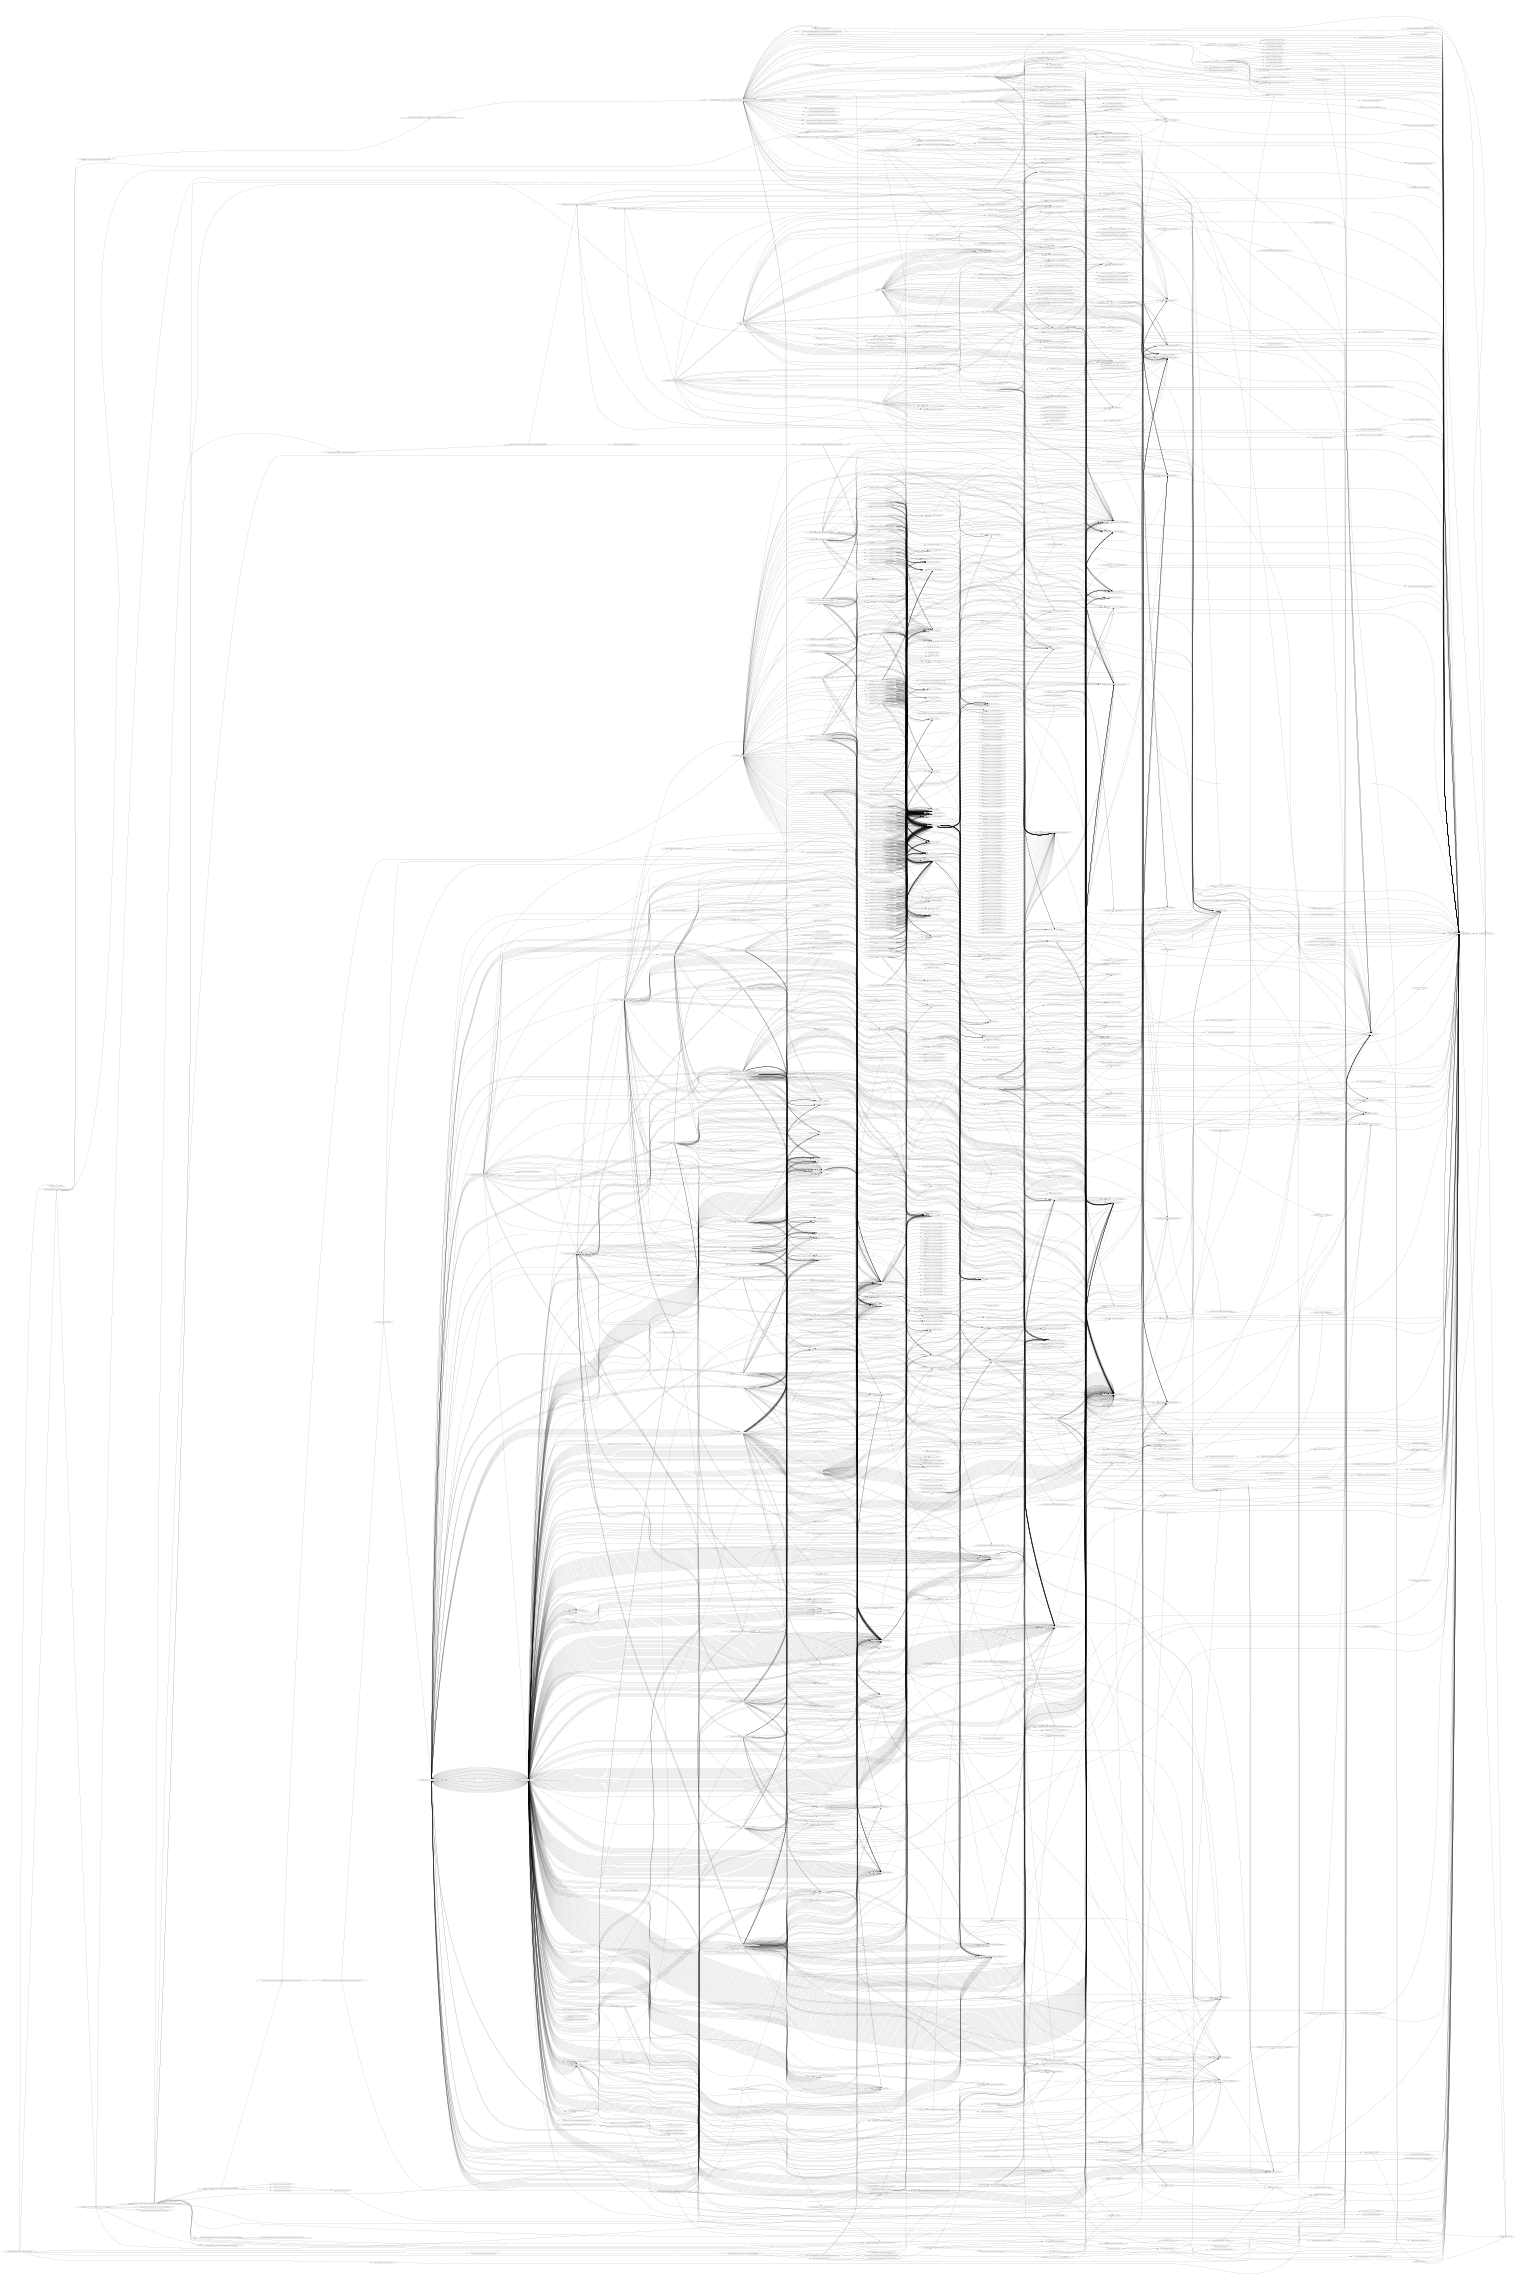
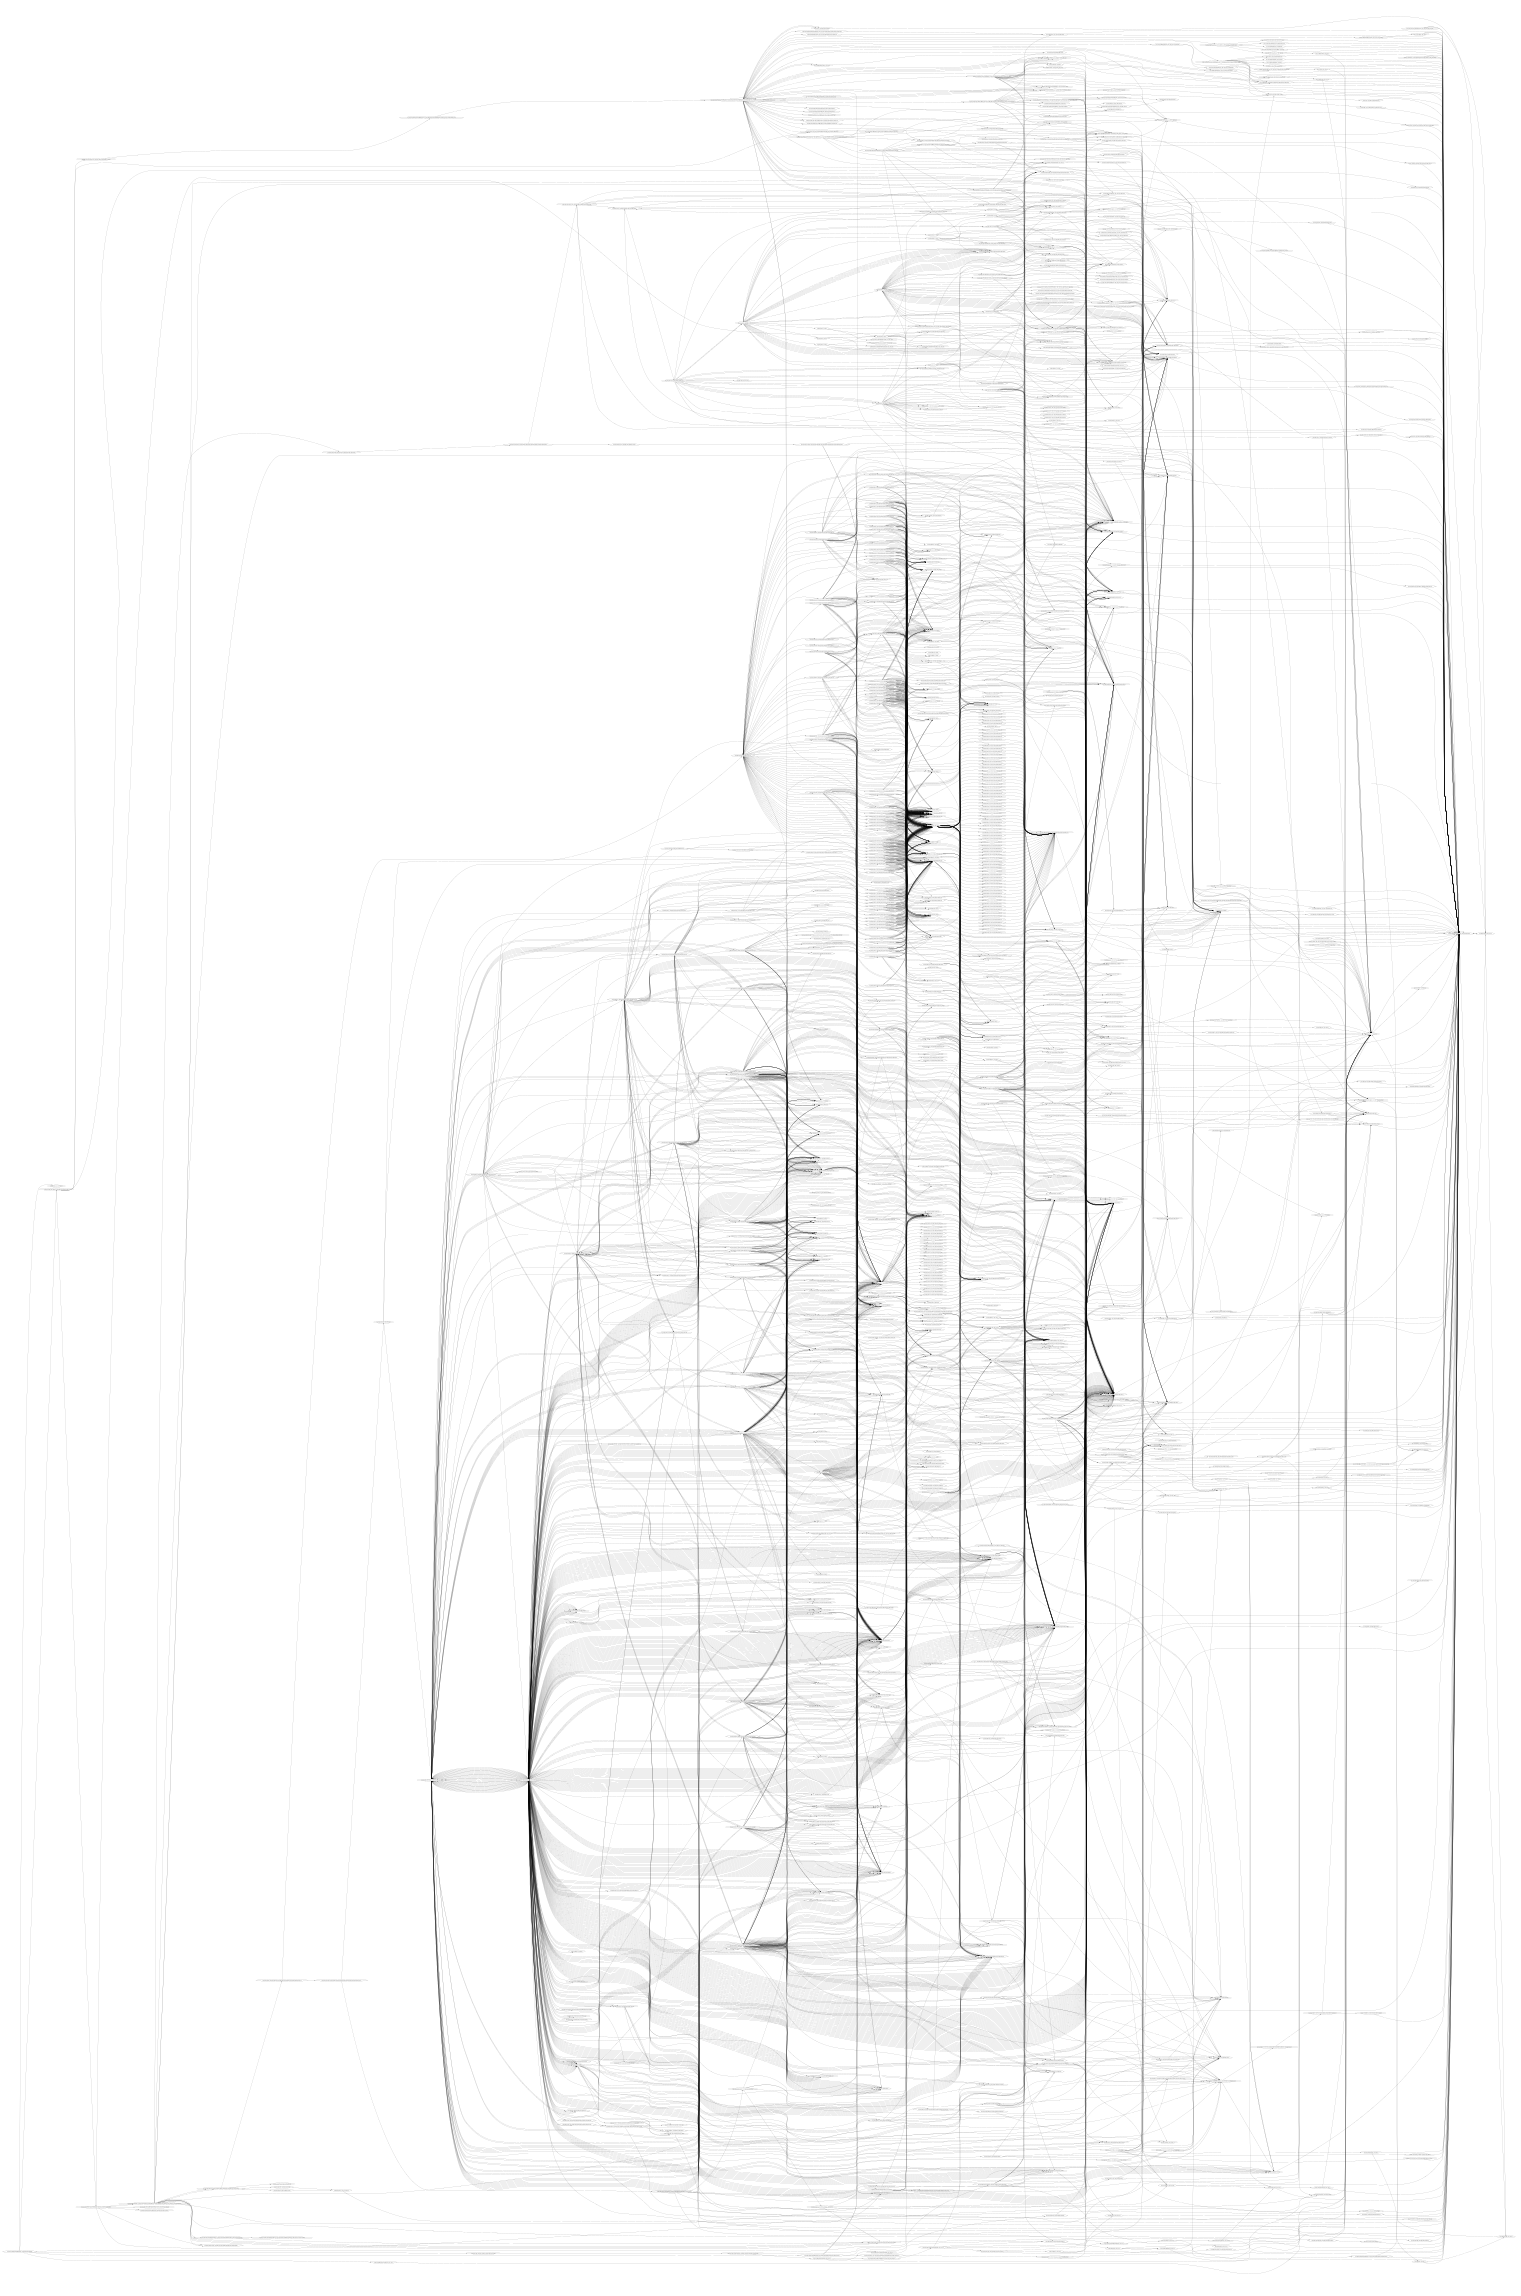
none -> (992, 810)
